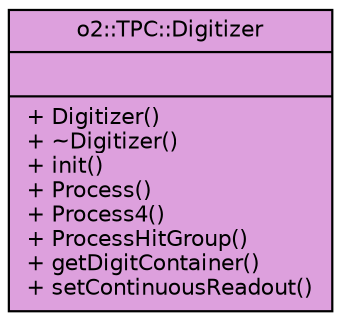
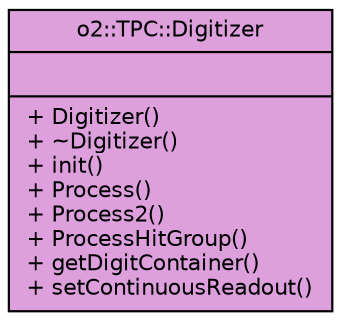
(96, 215) -> (96, 215)
